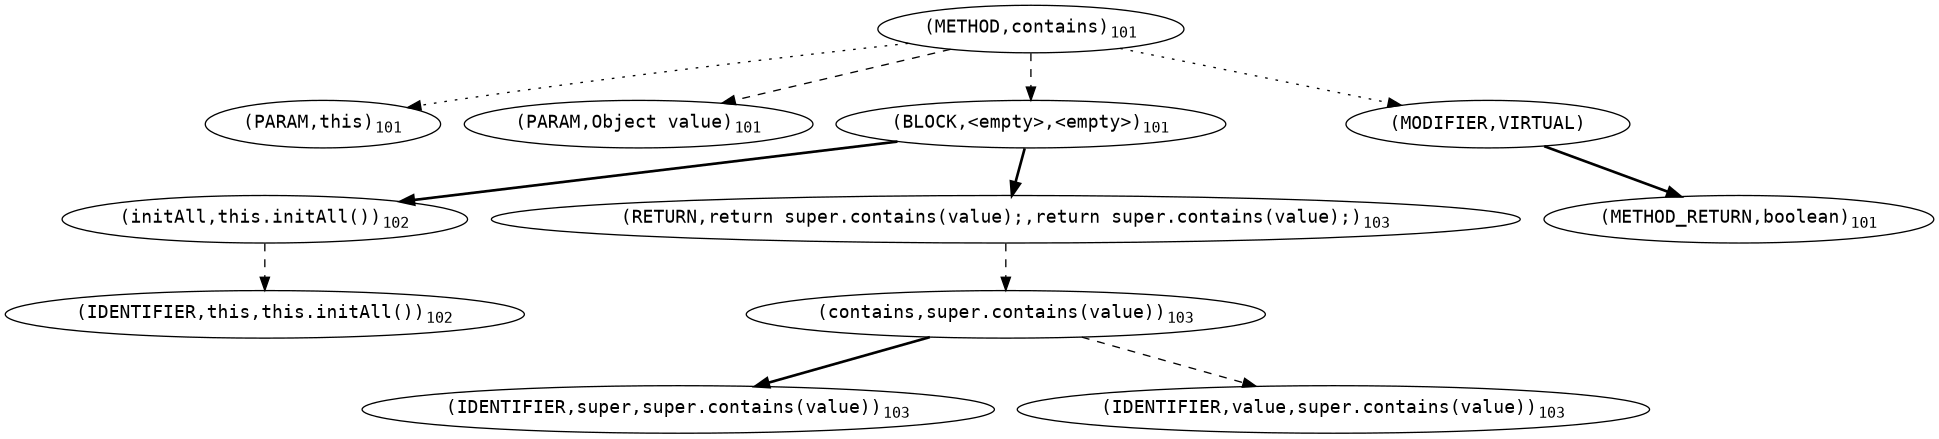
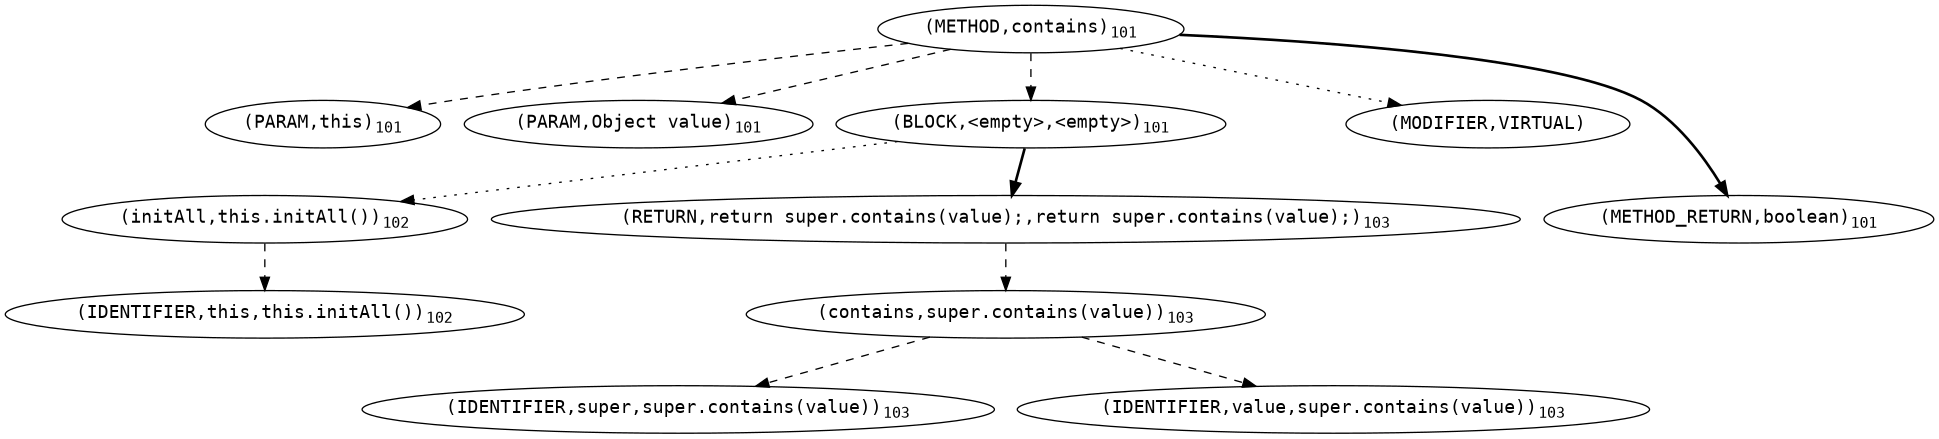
(664, 72) -> (664, 72)
(1606, 169) -> (1471, 59)
(656, 171) -> (656, 171)
(849, 360) -> (849, 360)
